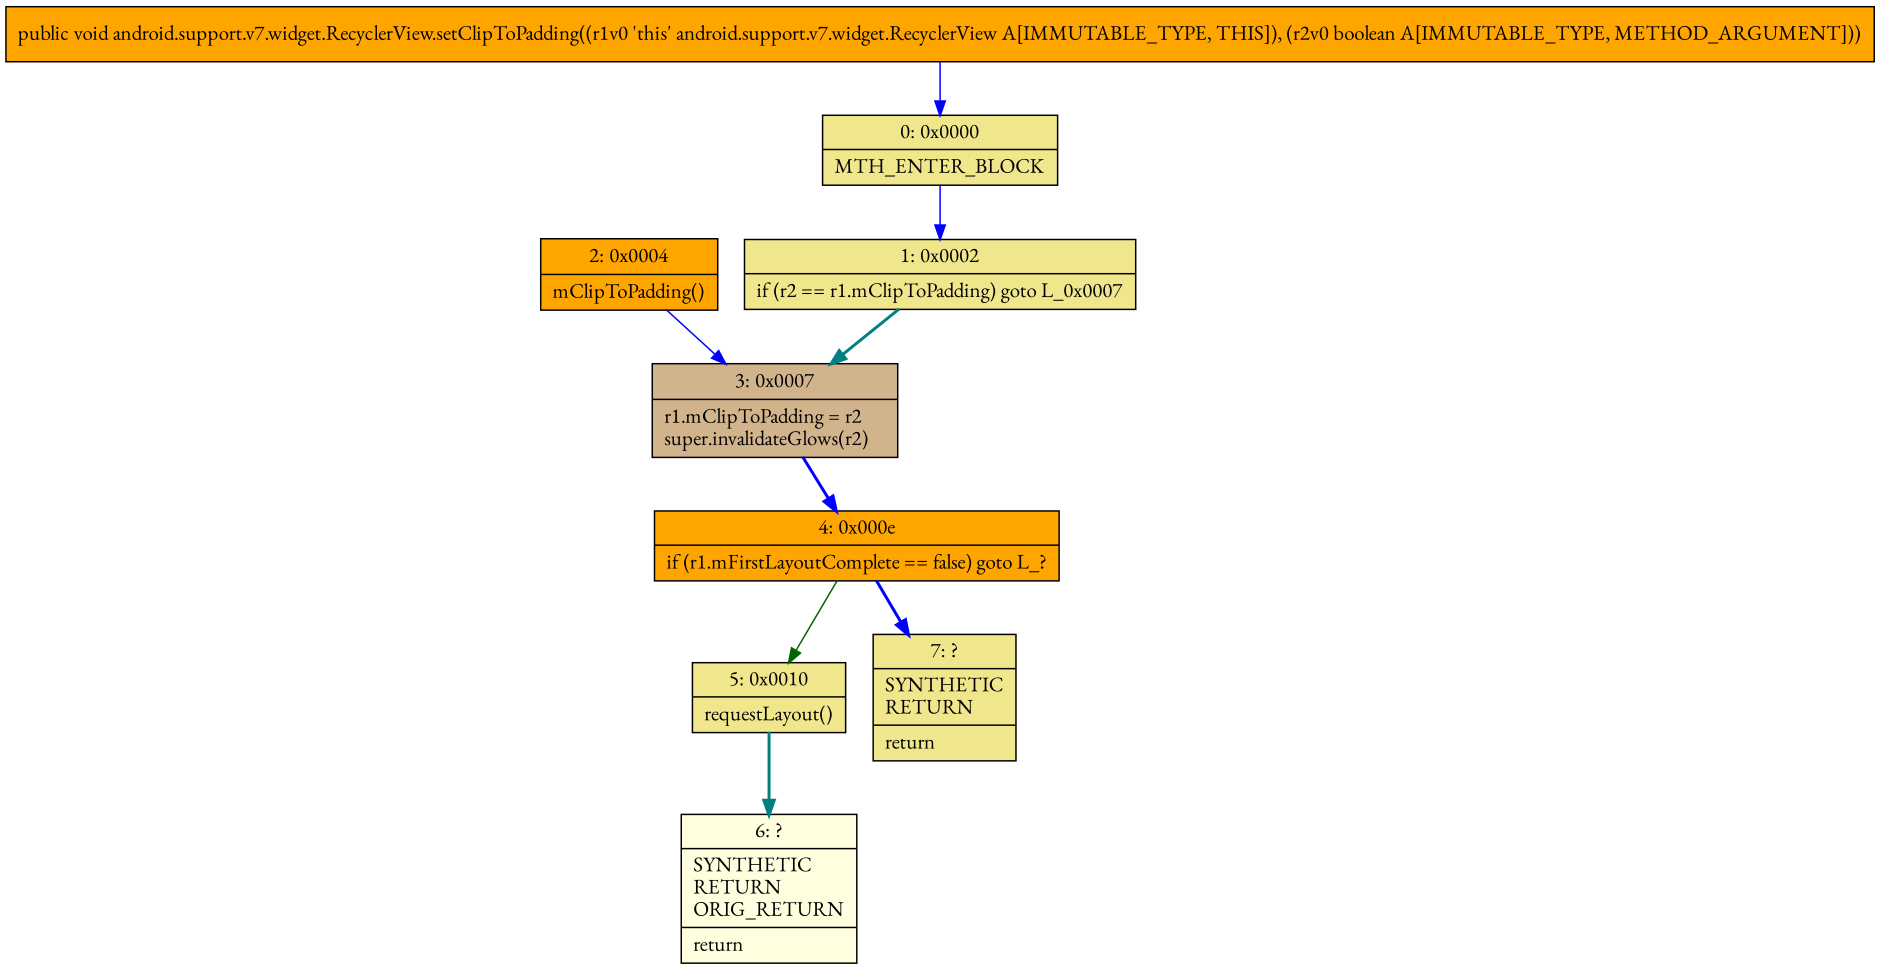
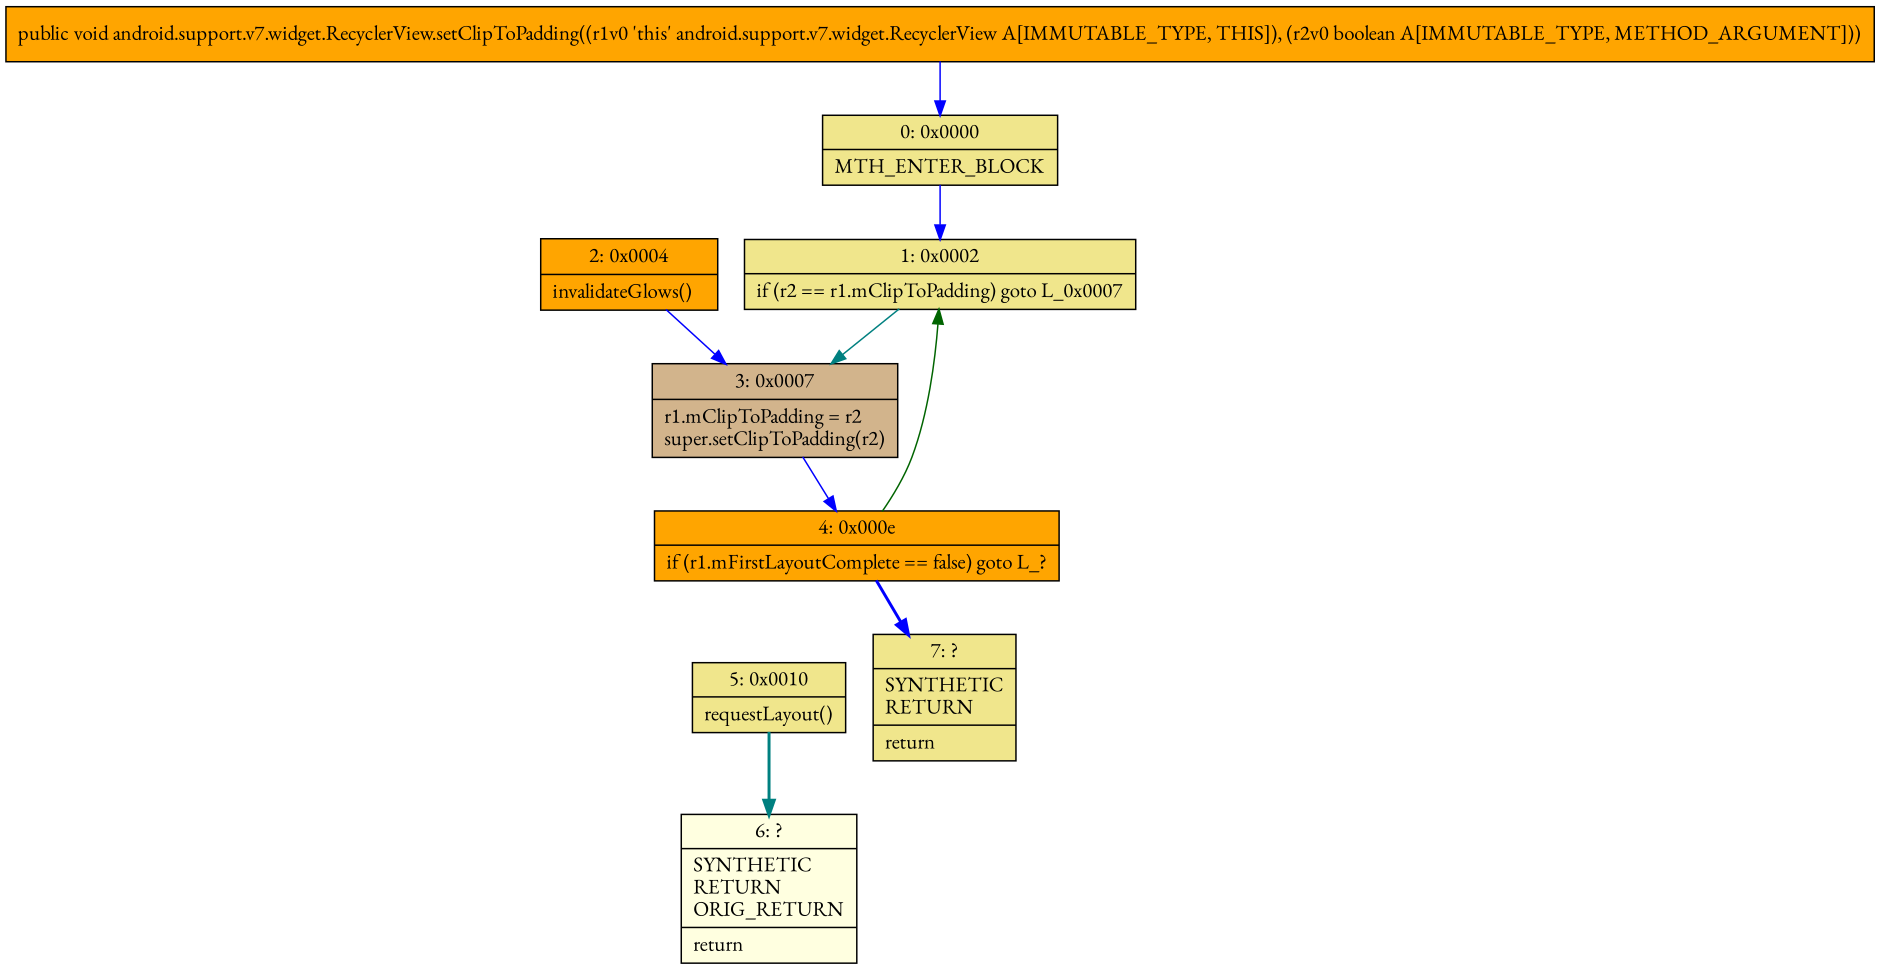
(629, 292) -> (623, 292)
(871, 332) -> (871, 332)
(767, 439) -> (775, 439)
(816, 478) -> (816, 478)
(817, 615) -> (923, 422)
